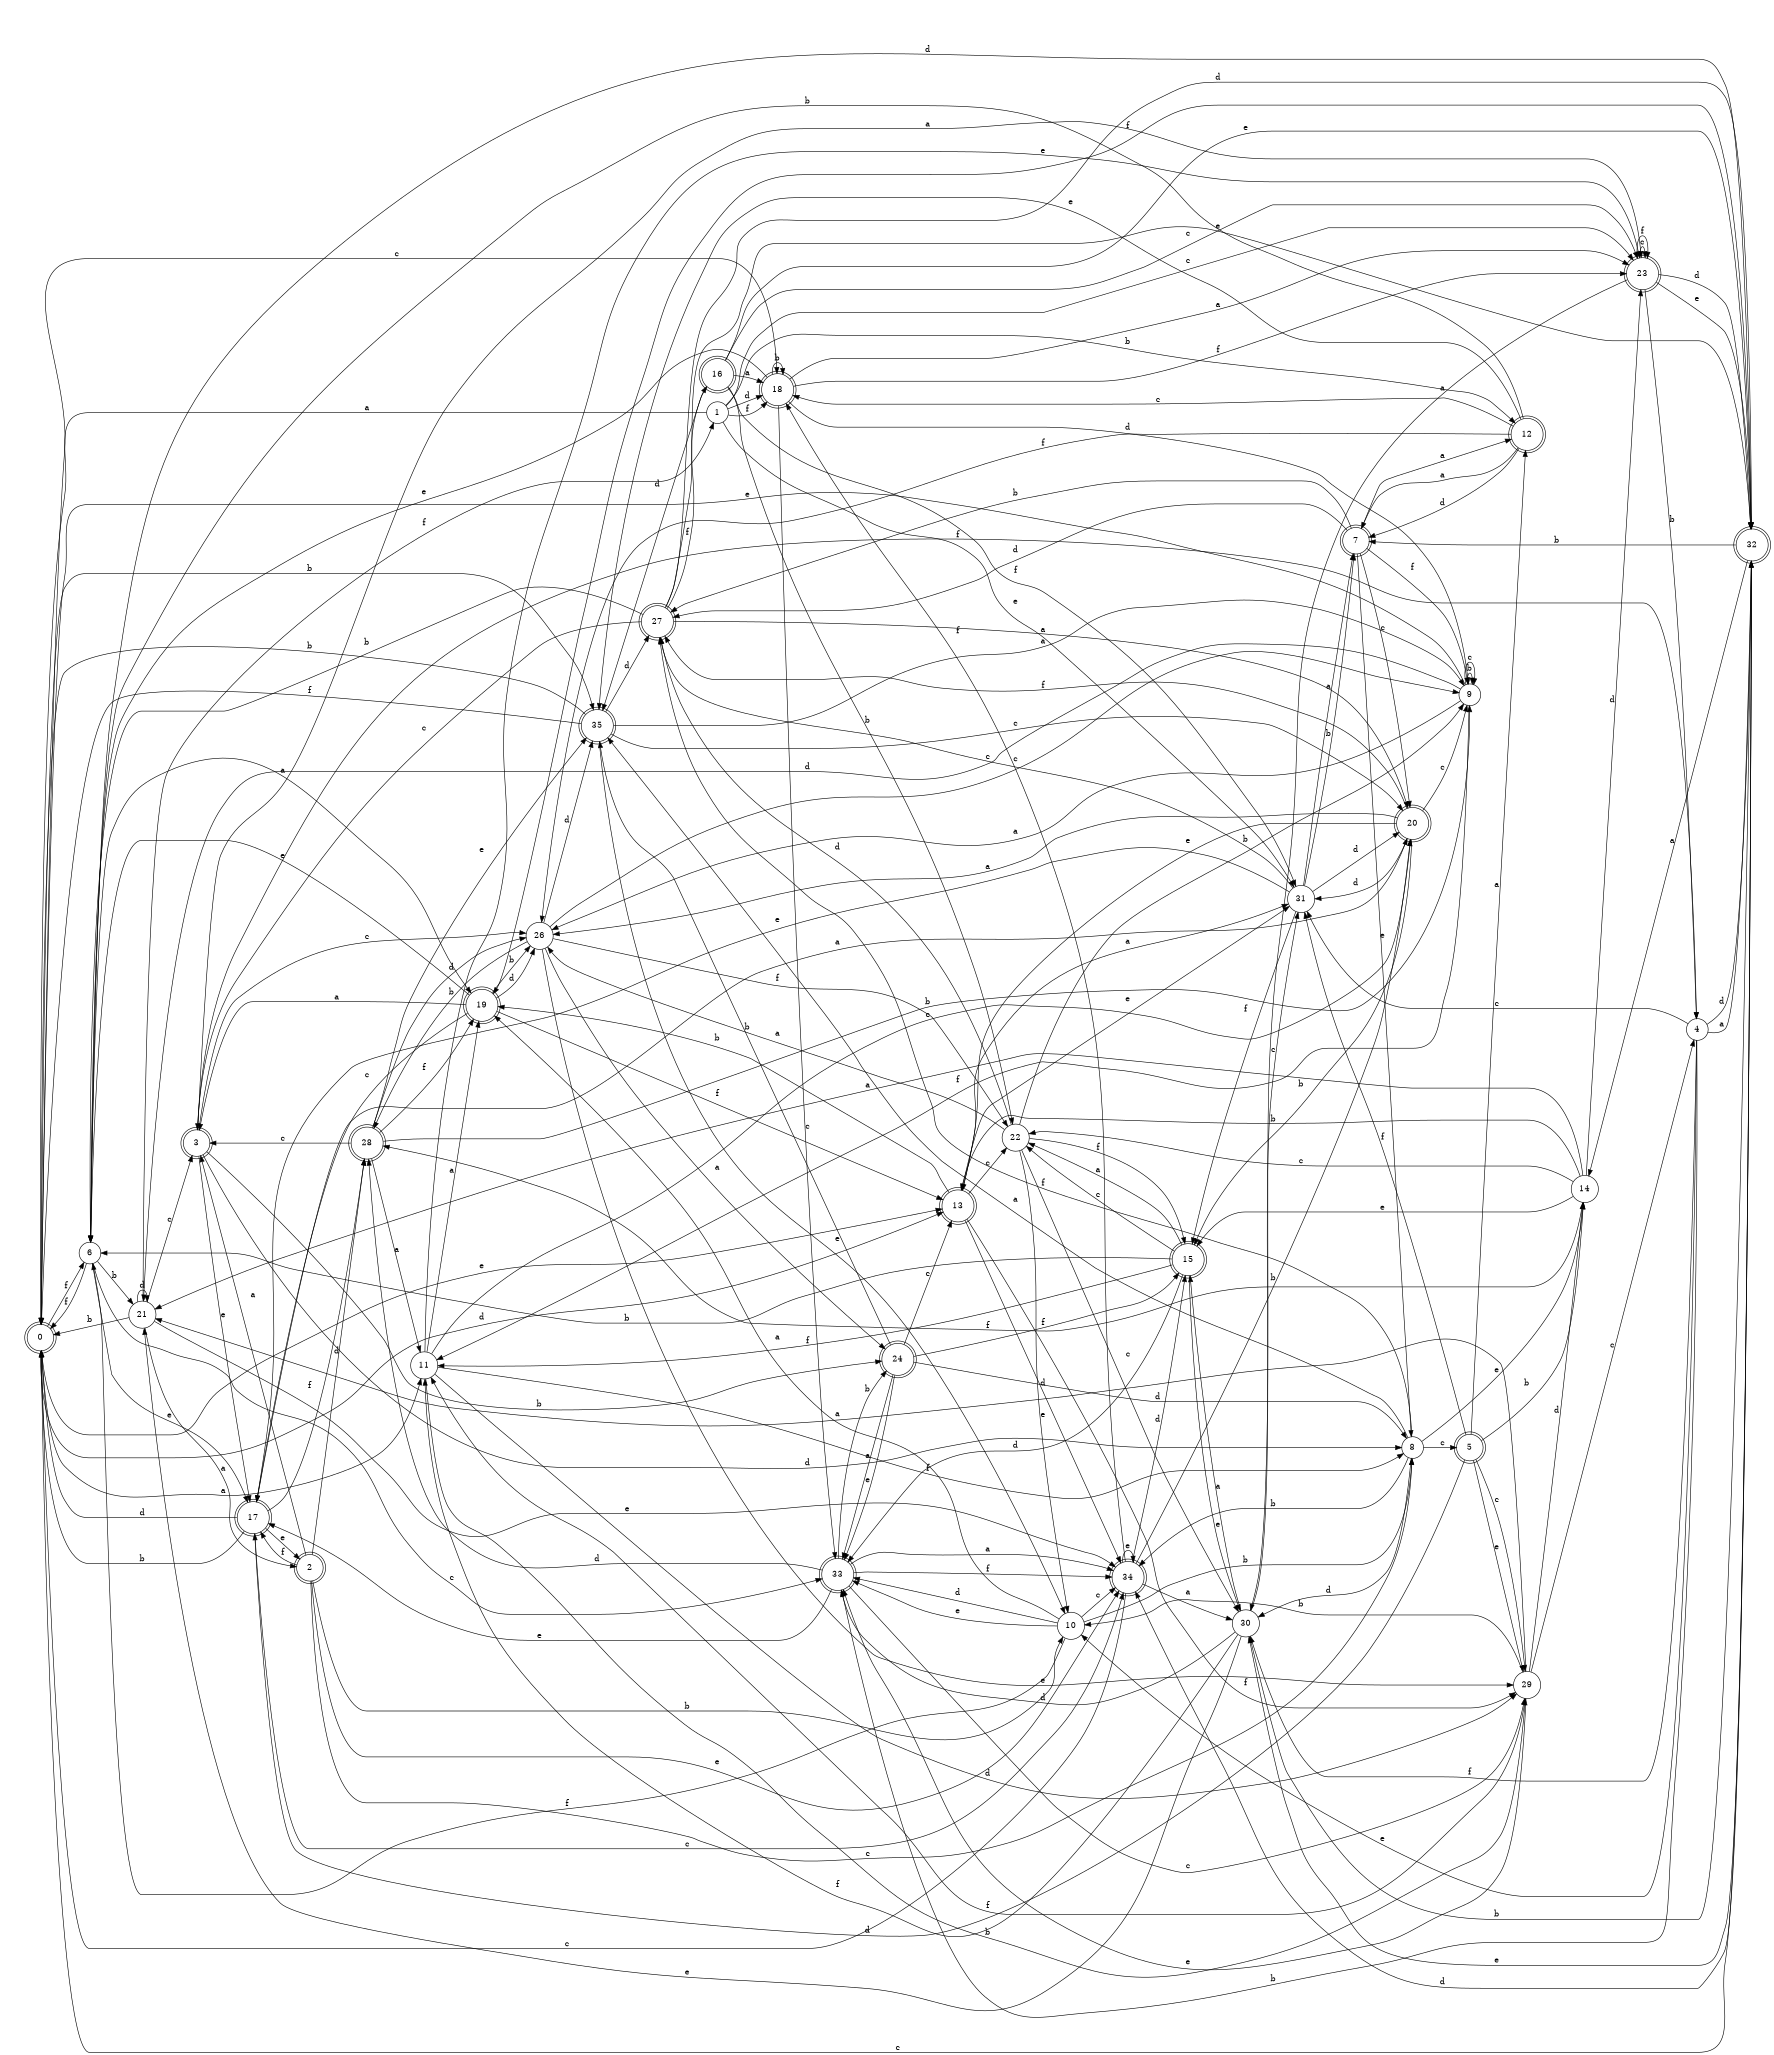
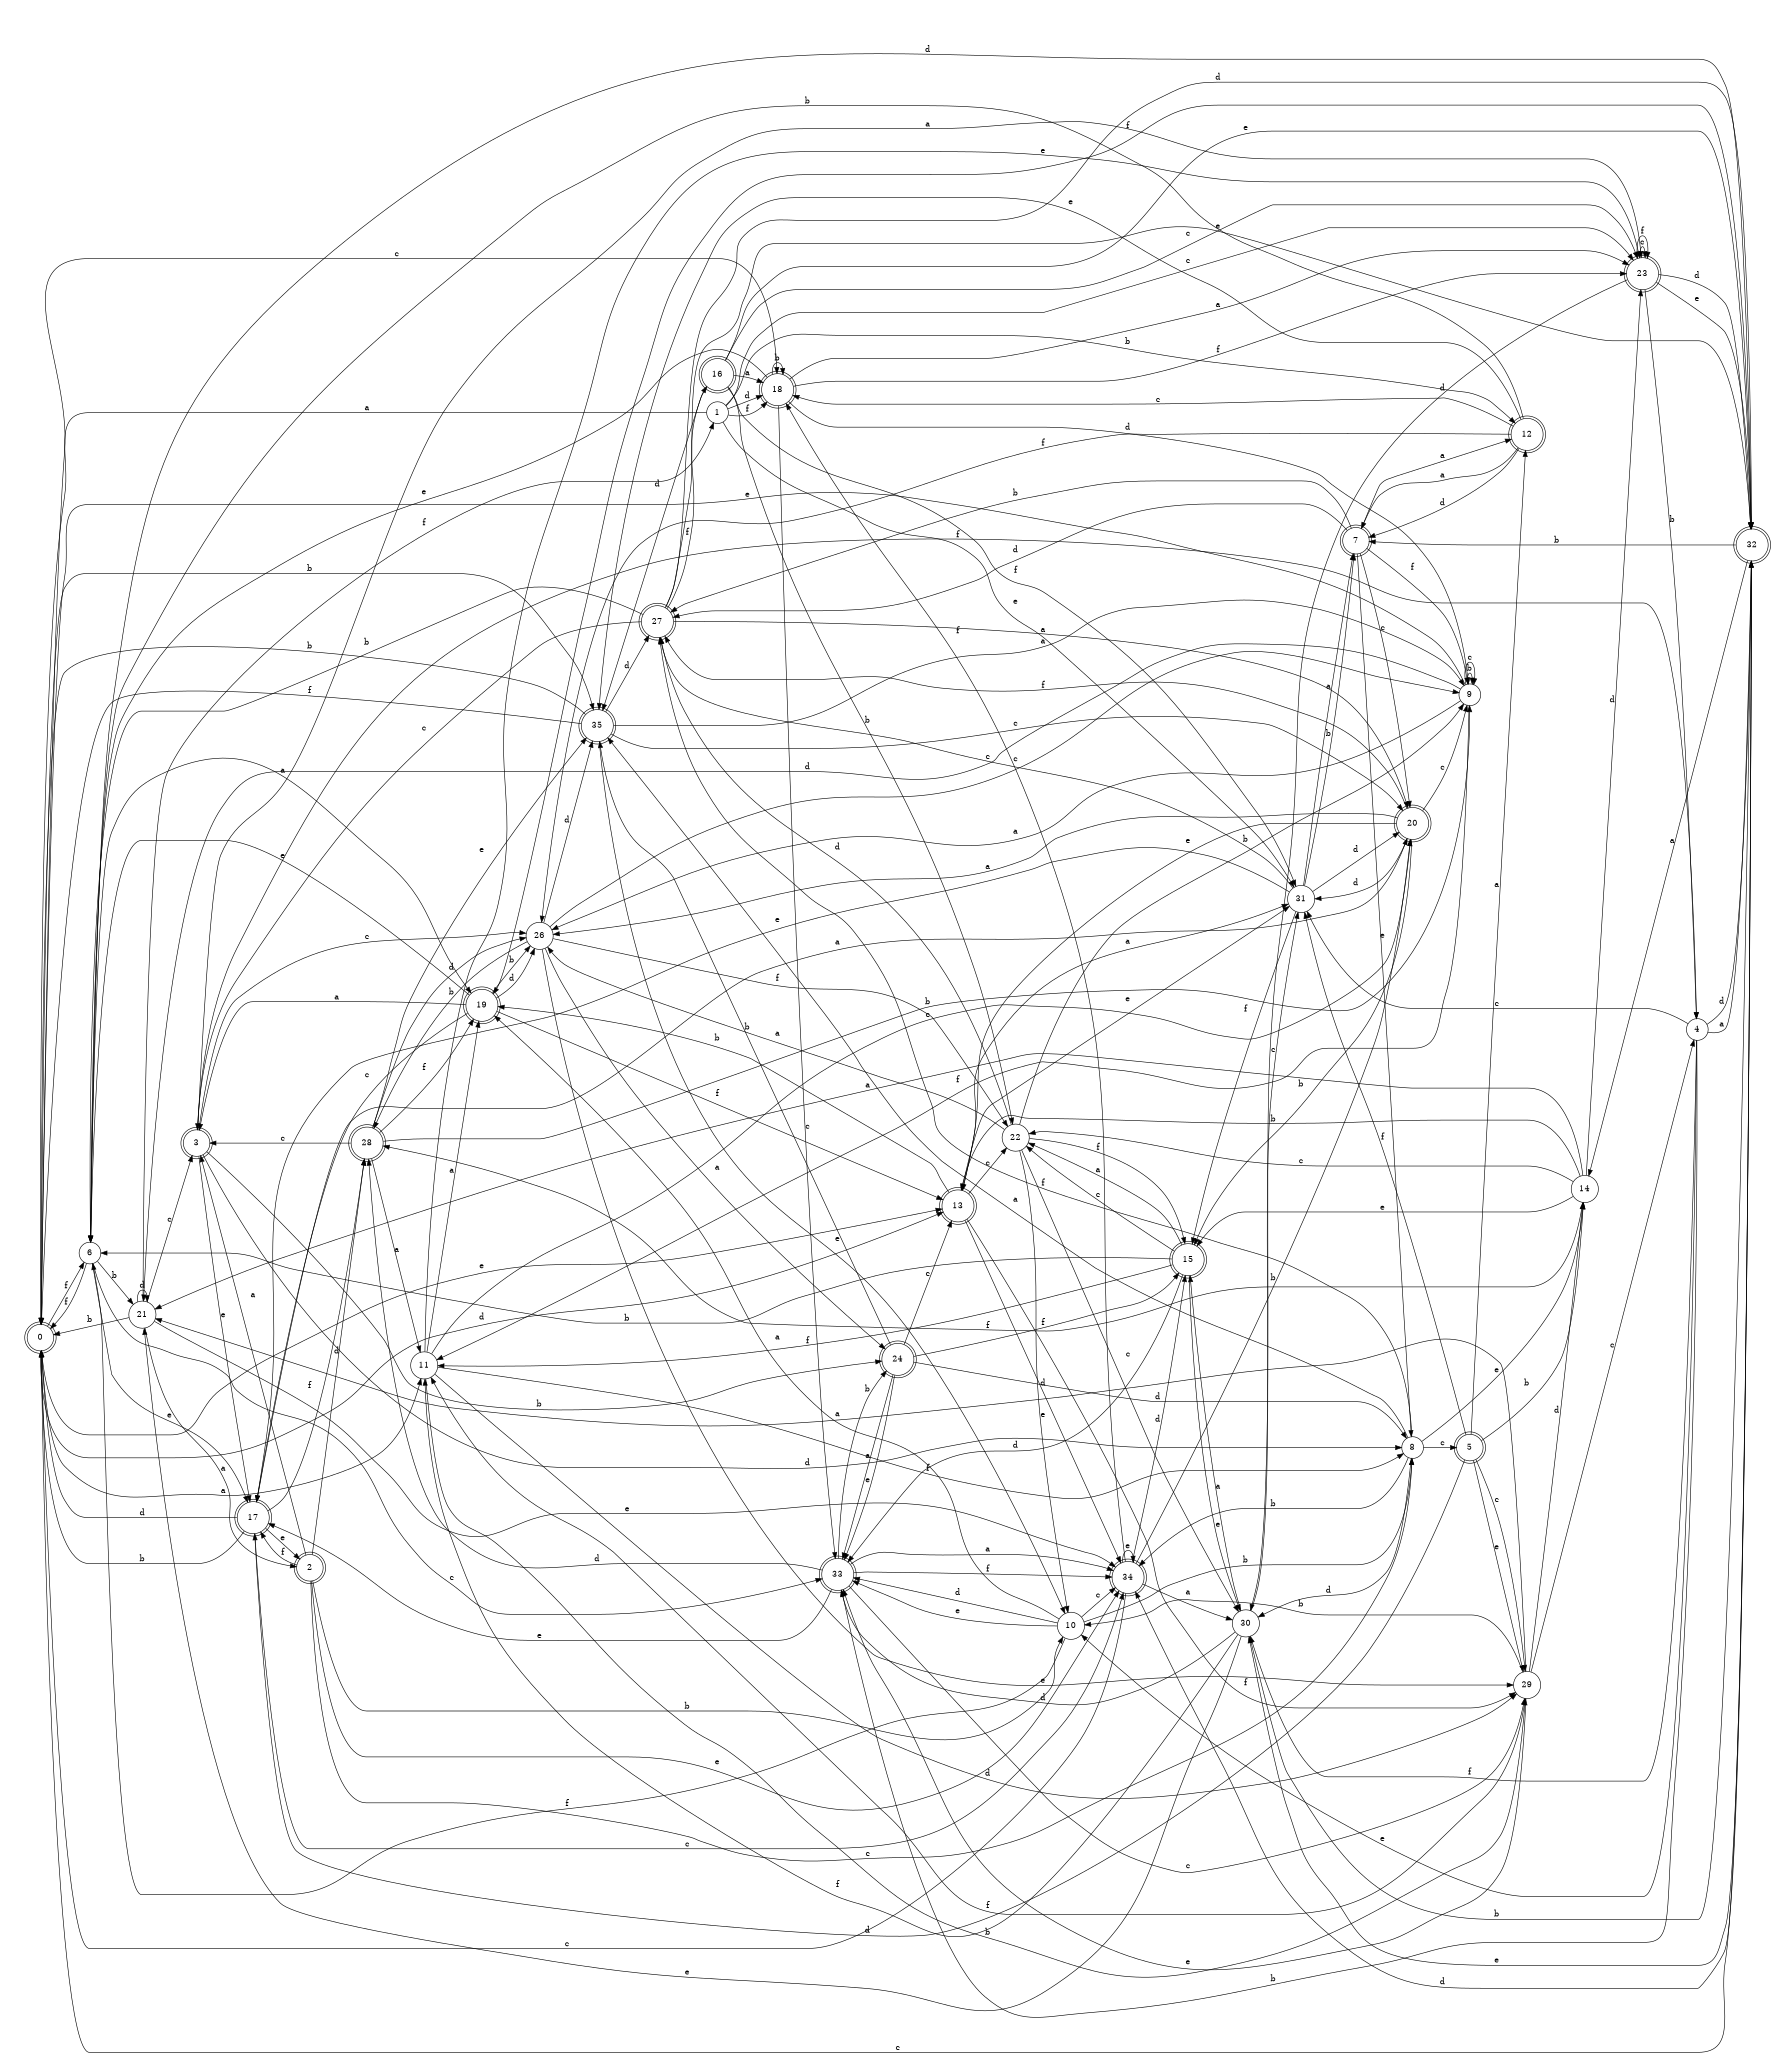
(1443, 388) -> (1443, 388)
